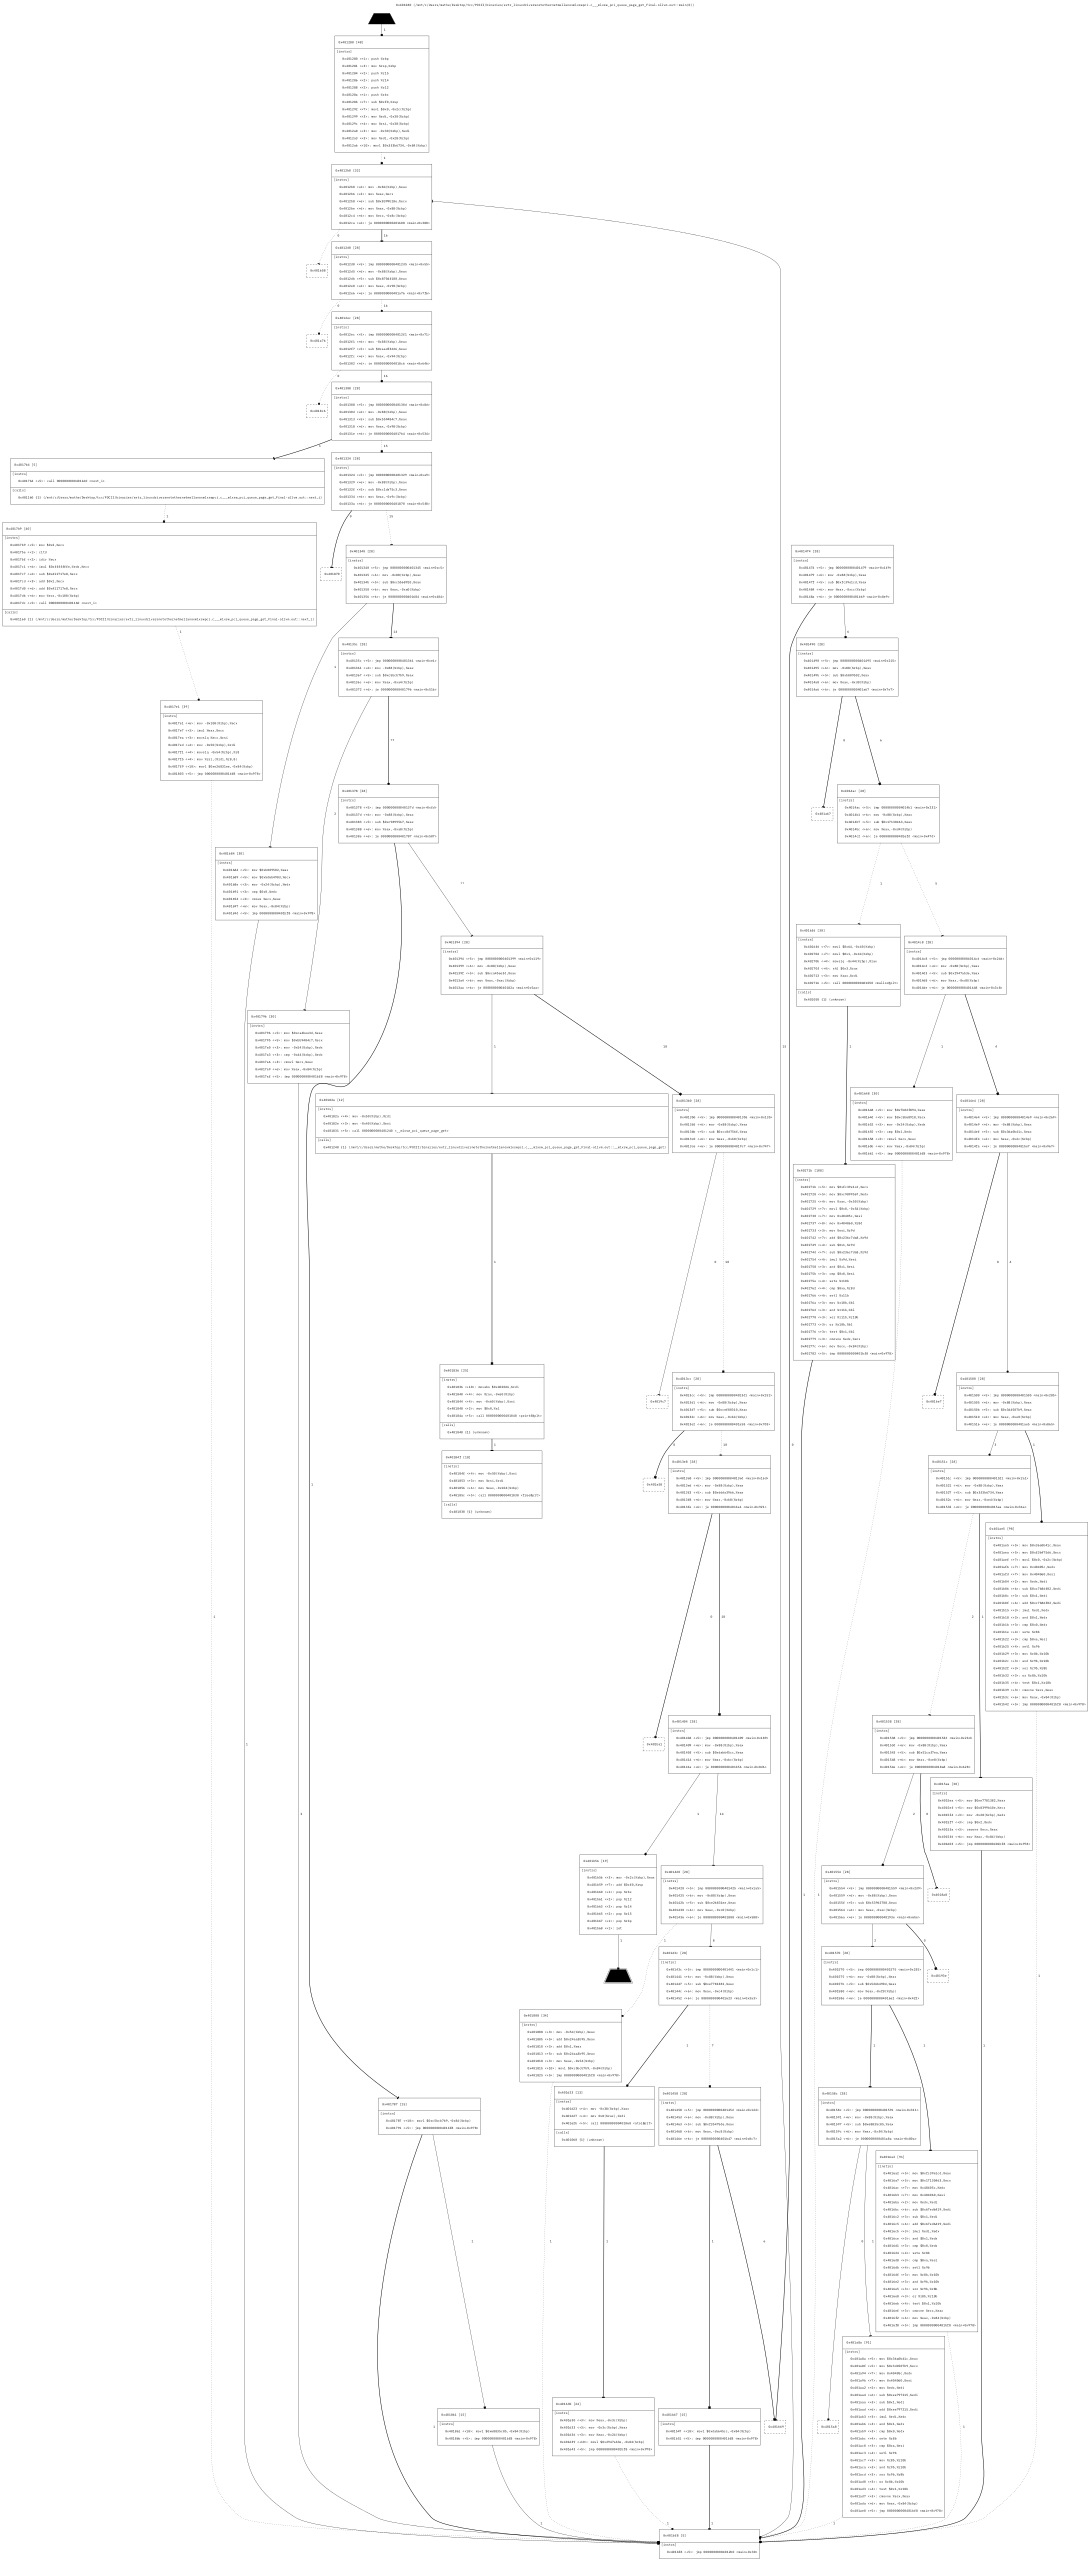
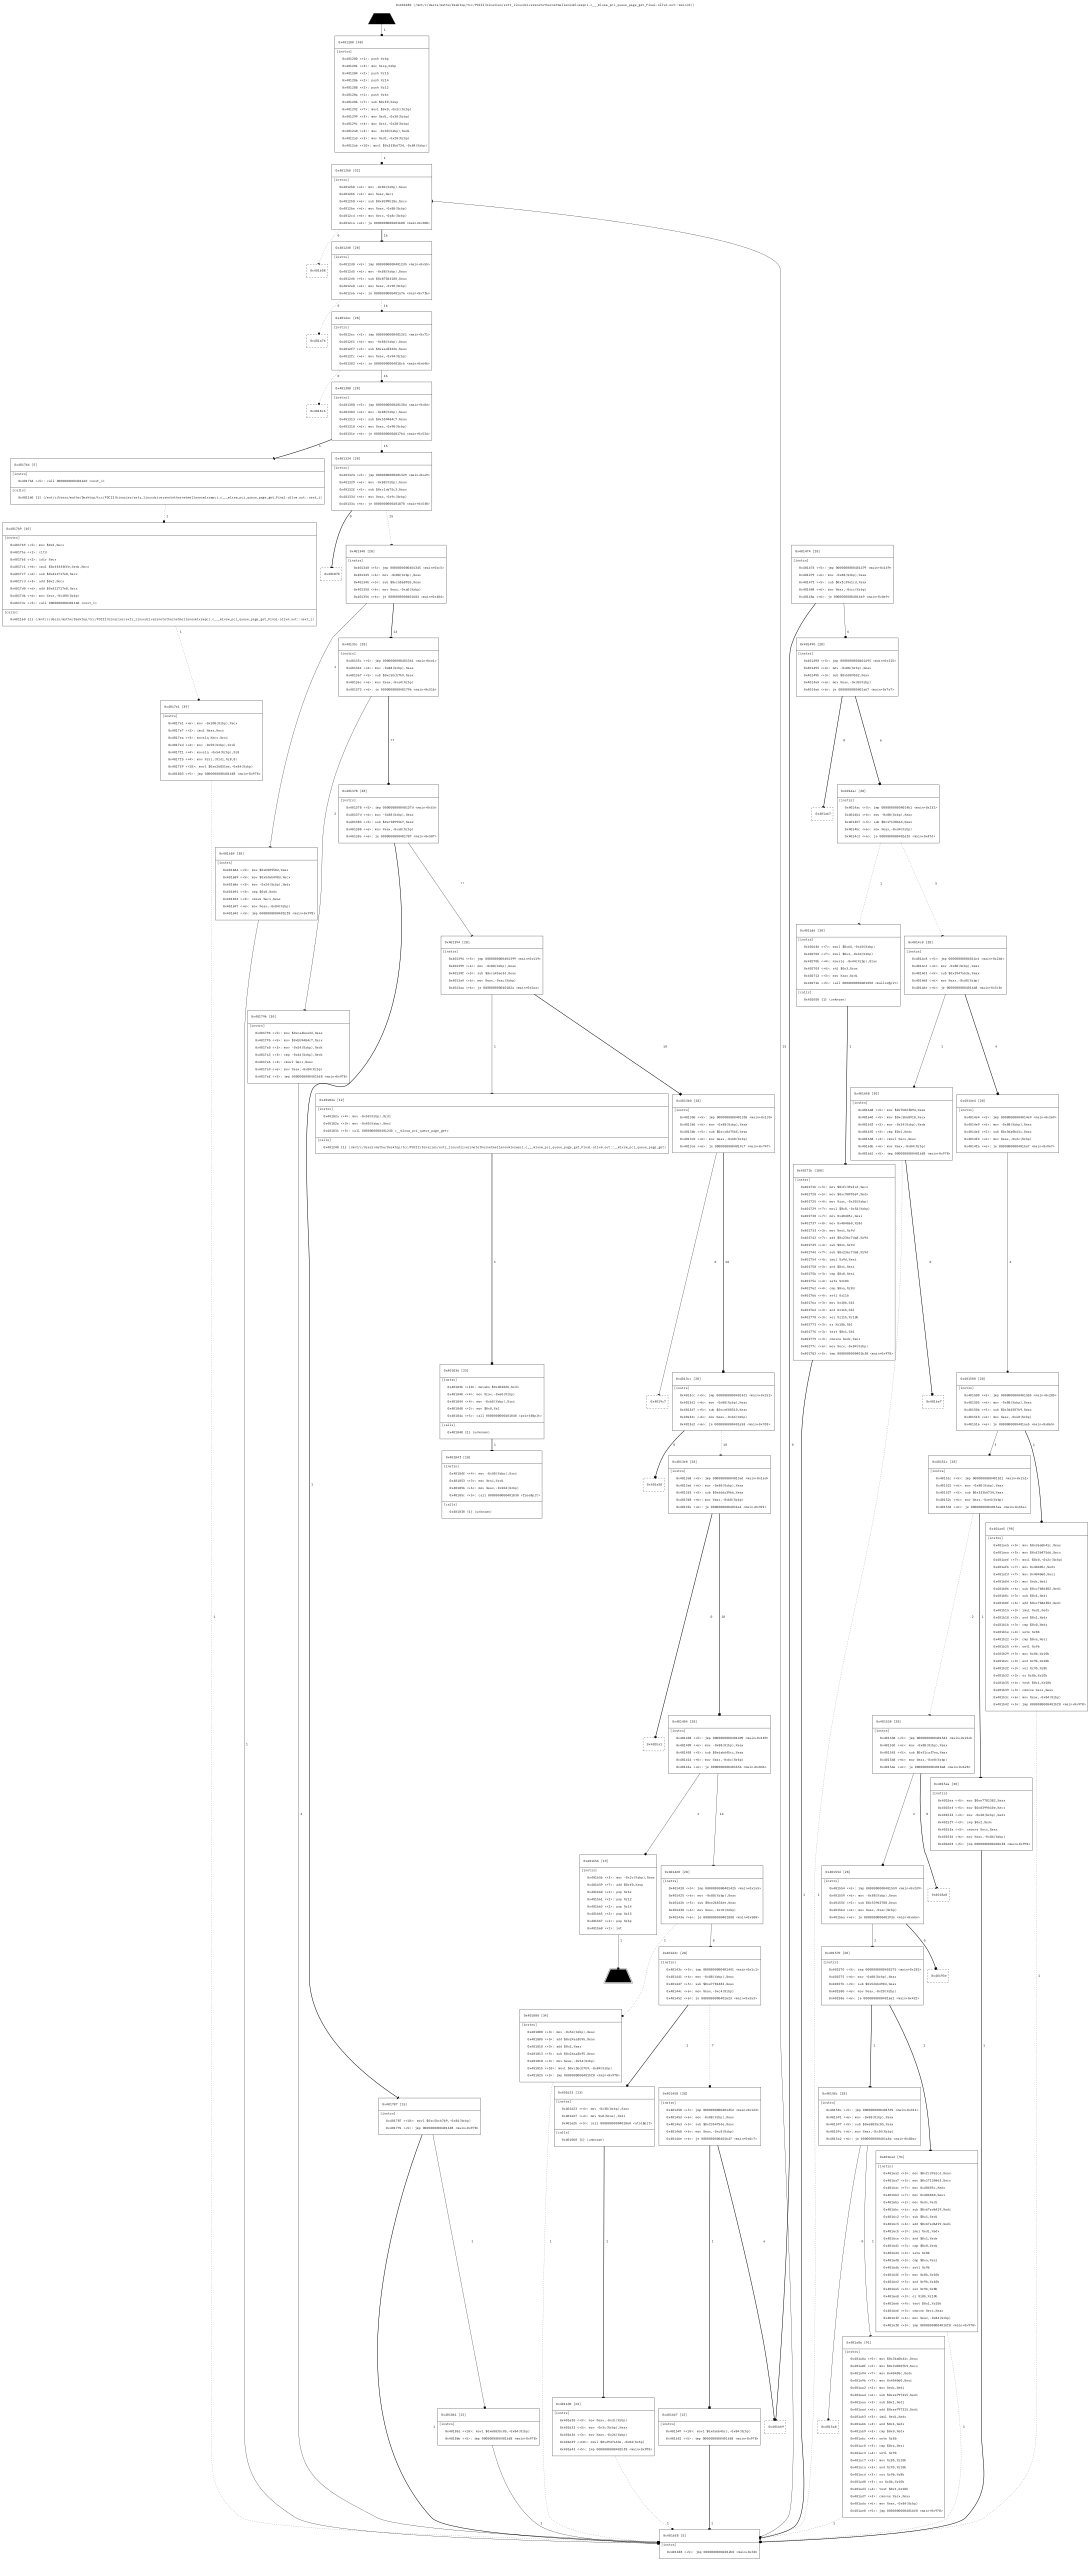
(723, 1262) -> (723, 1262)
(968, 1273) -> (919, 1277)
